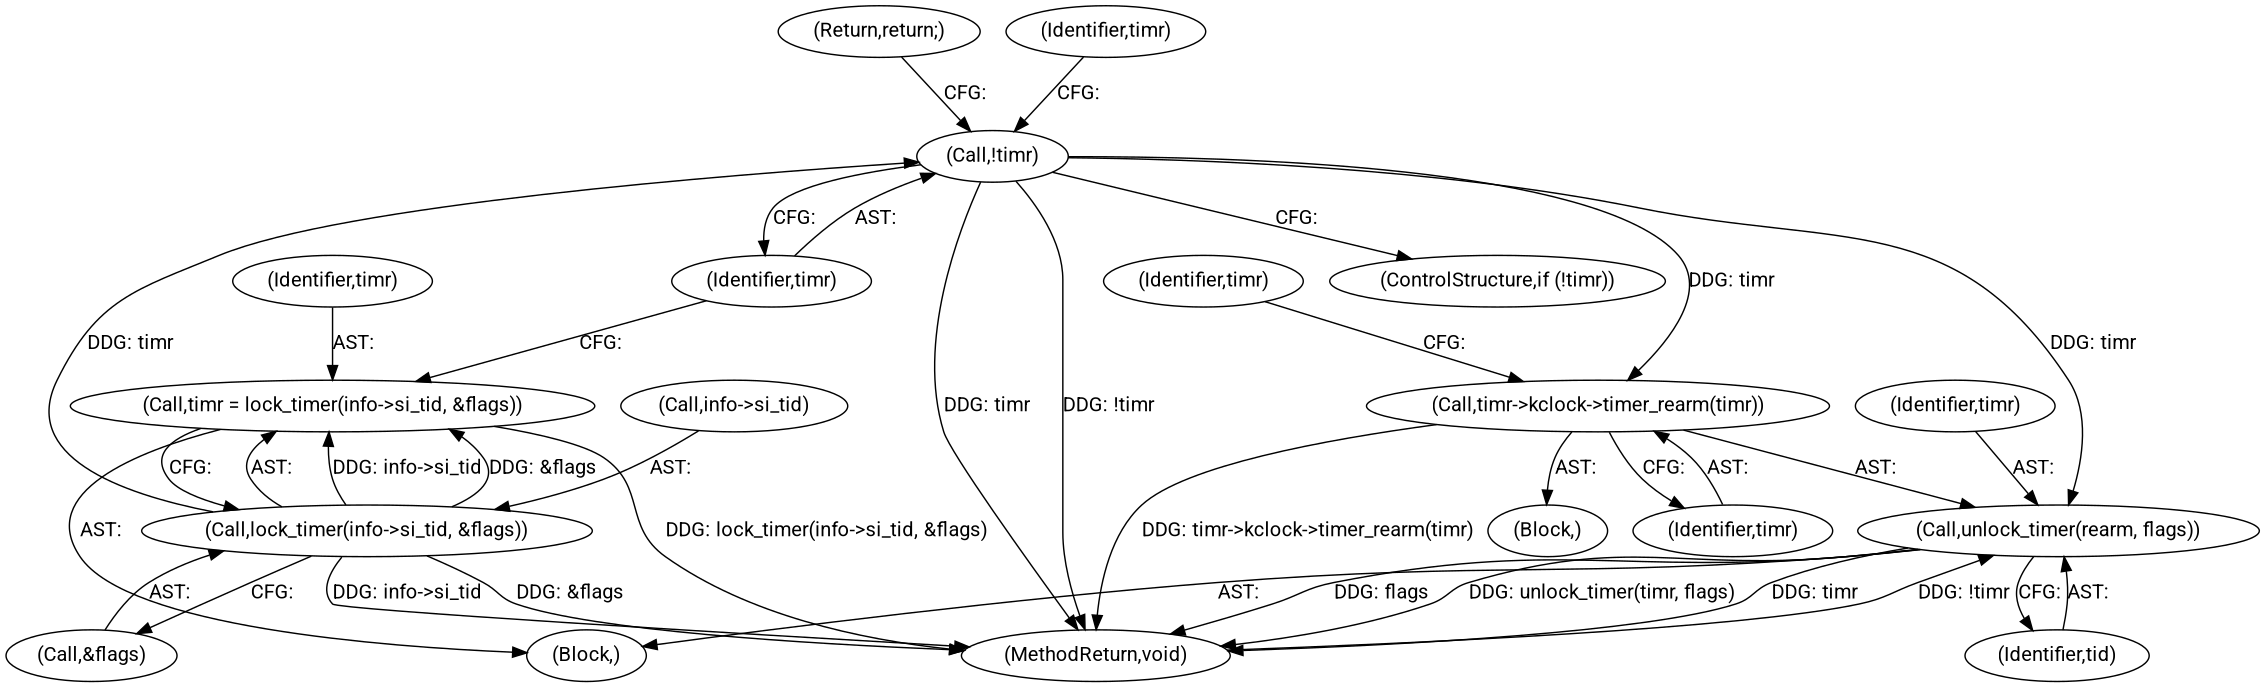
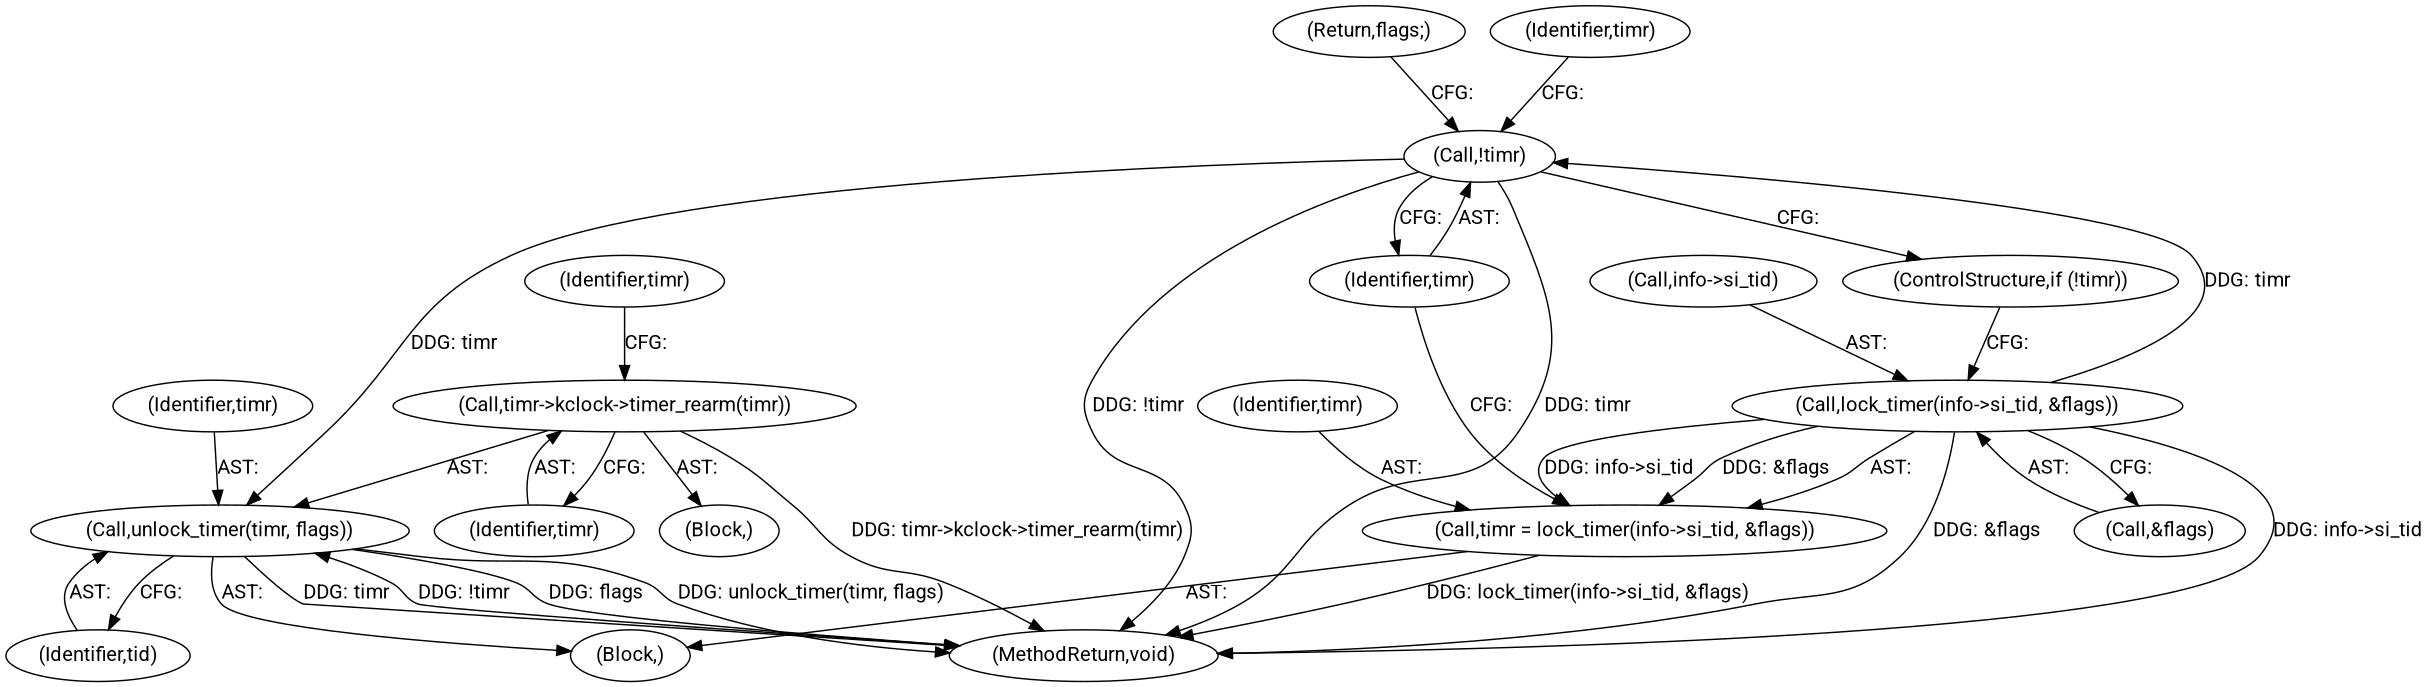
(879, 32) -> (1369, 32)
(1596, 211) -> none
(166, 474) -> (1987, 337)
(2059, 531) -> (220, 531)
